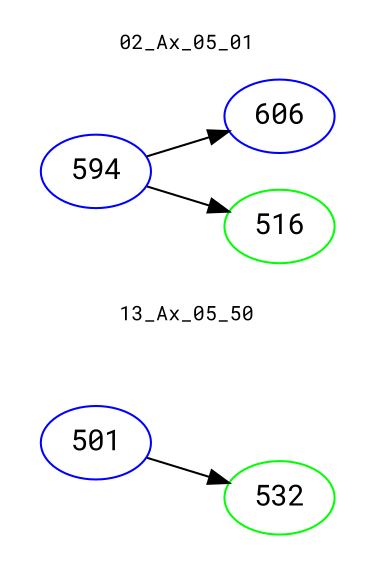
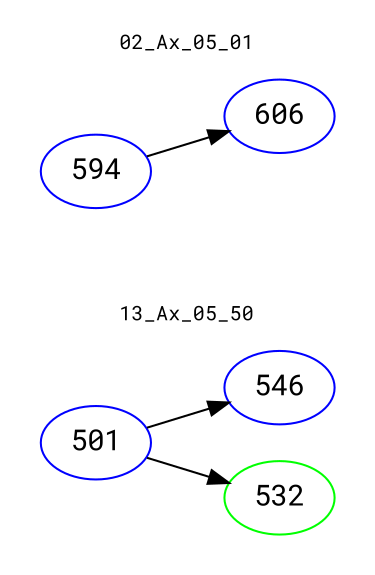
(280, 226) -> none
none -> (280, 388)
